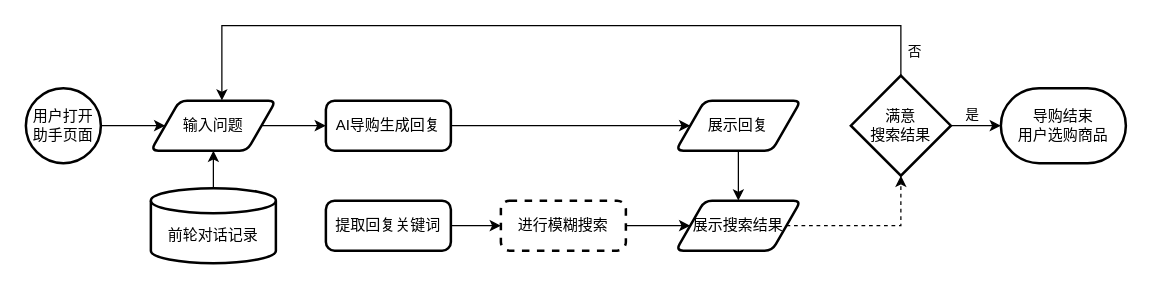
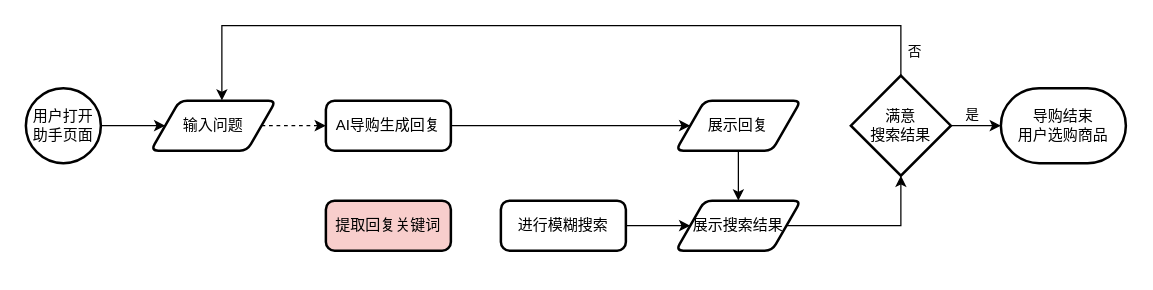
(288, 126) -> (288, 126)
(213, 165) -> none
(213, 226) -> none
(388, 226) -> (388, 226)
(472, 226) -> none
(563, 226) -> (563, 226)
(866, 226) -> (866, 226)
